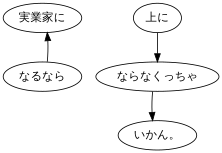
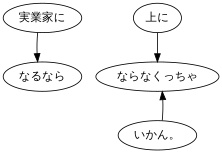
(48, 51) -> (37, 43)
(152, 102) -> (163, 110)
